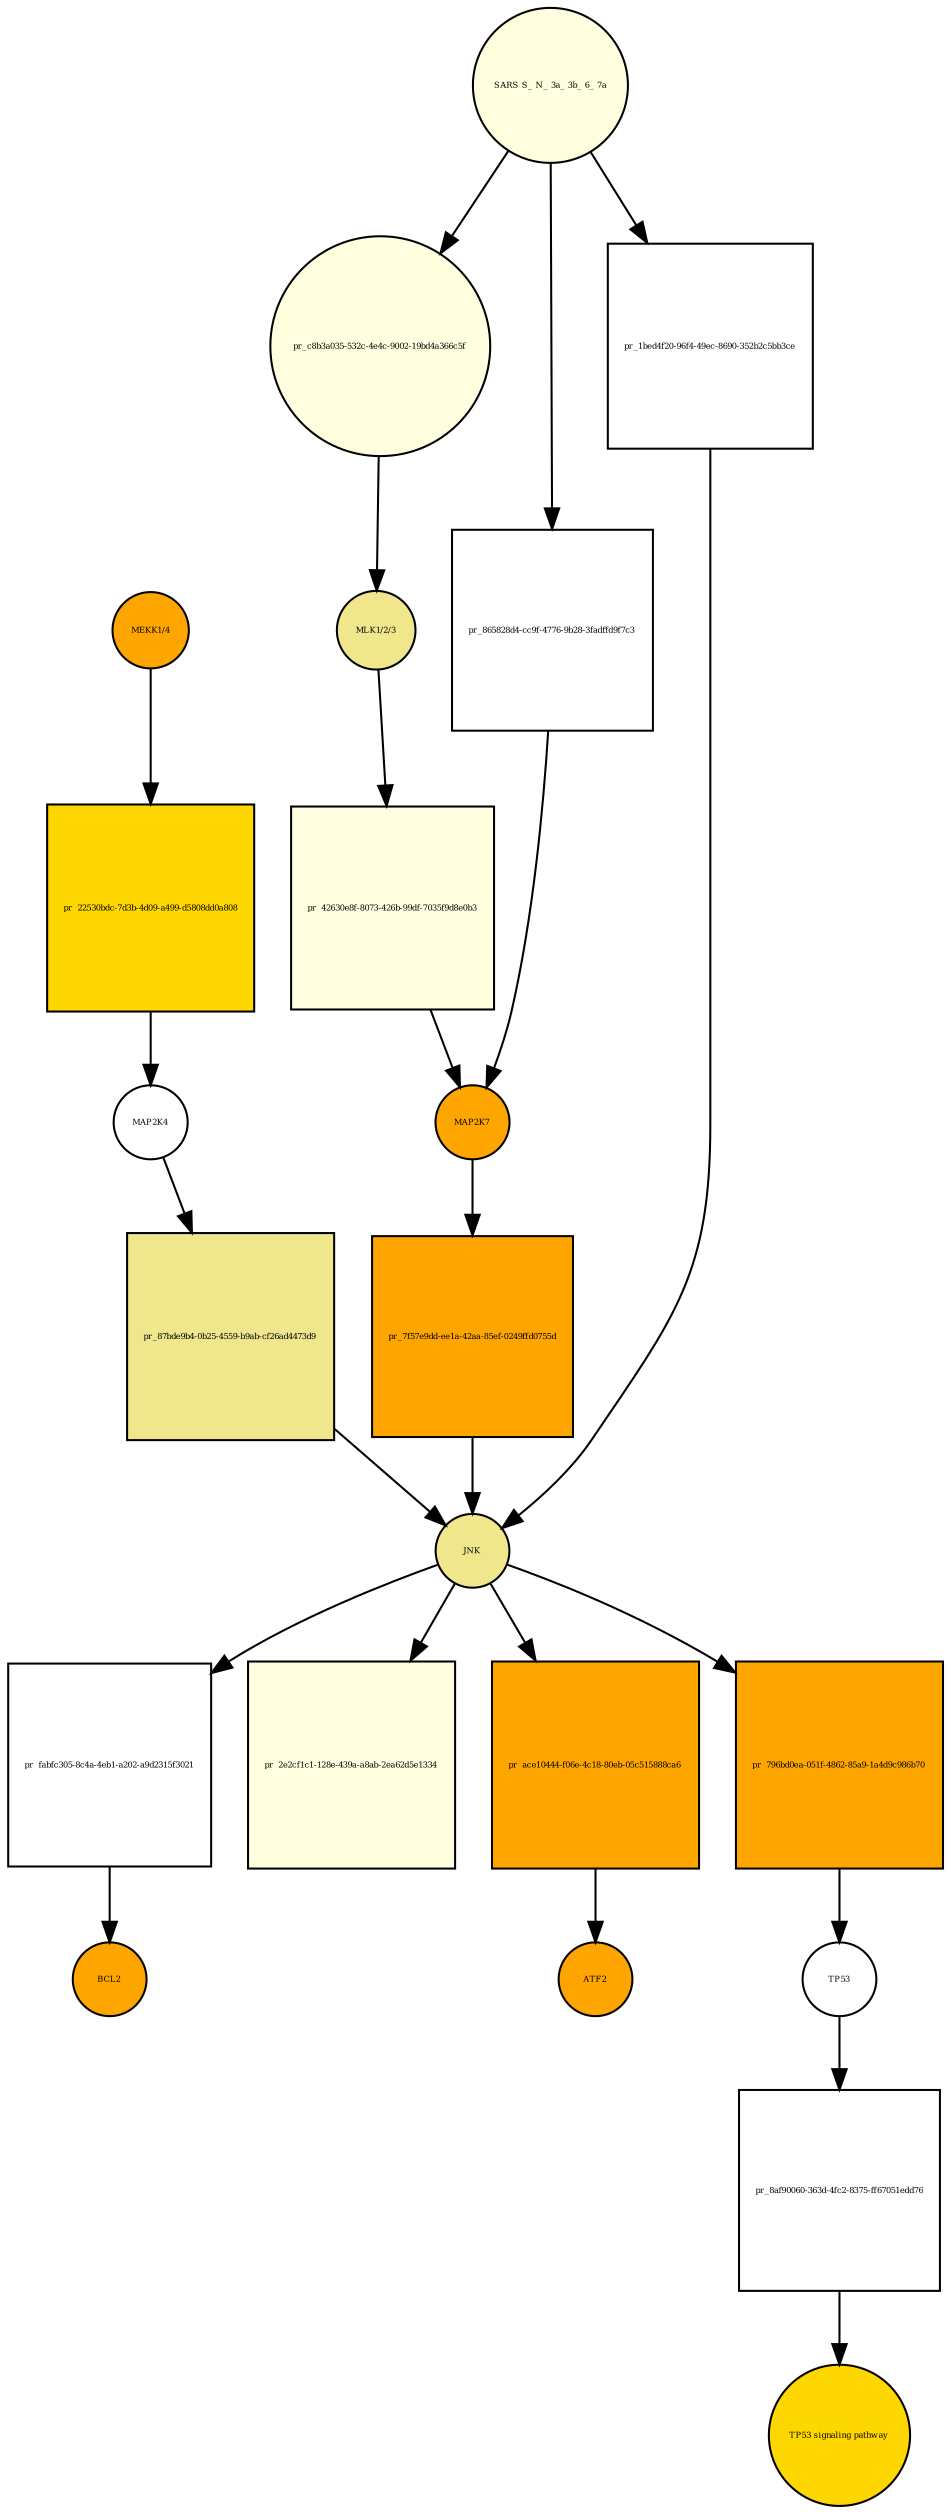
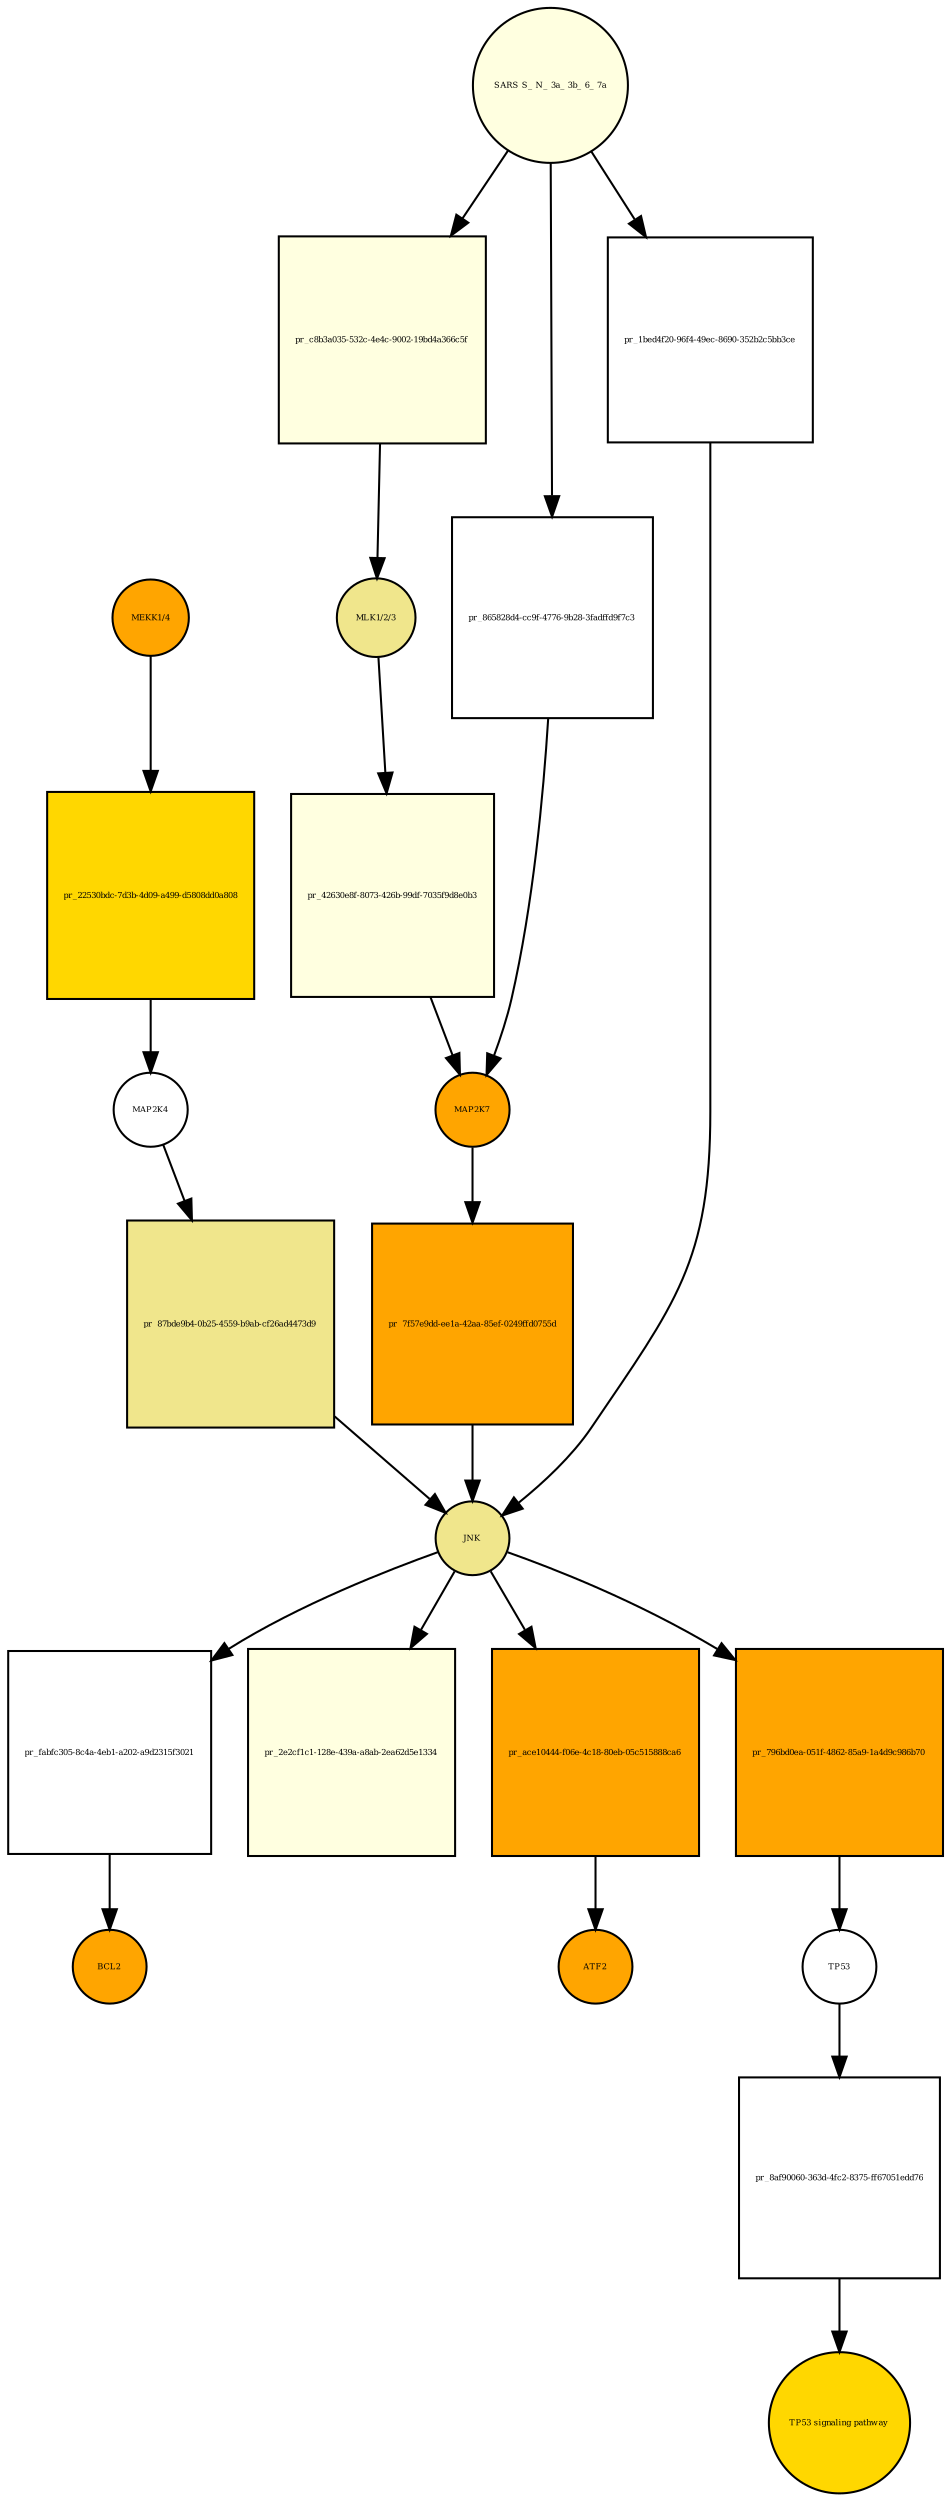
(380, 346) -> (382, 340)
